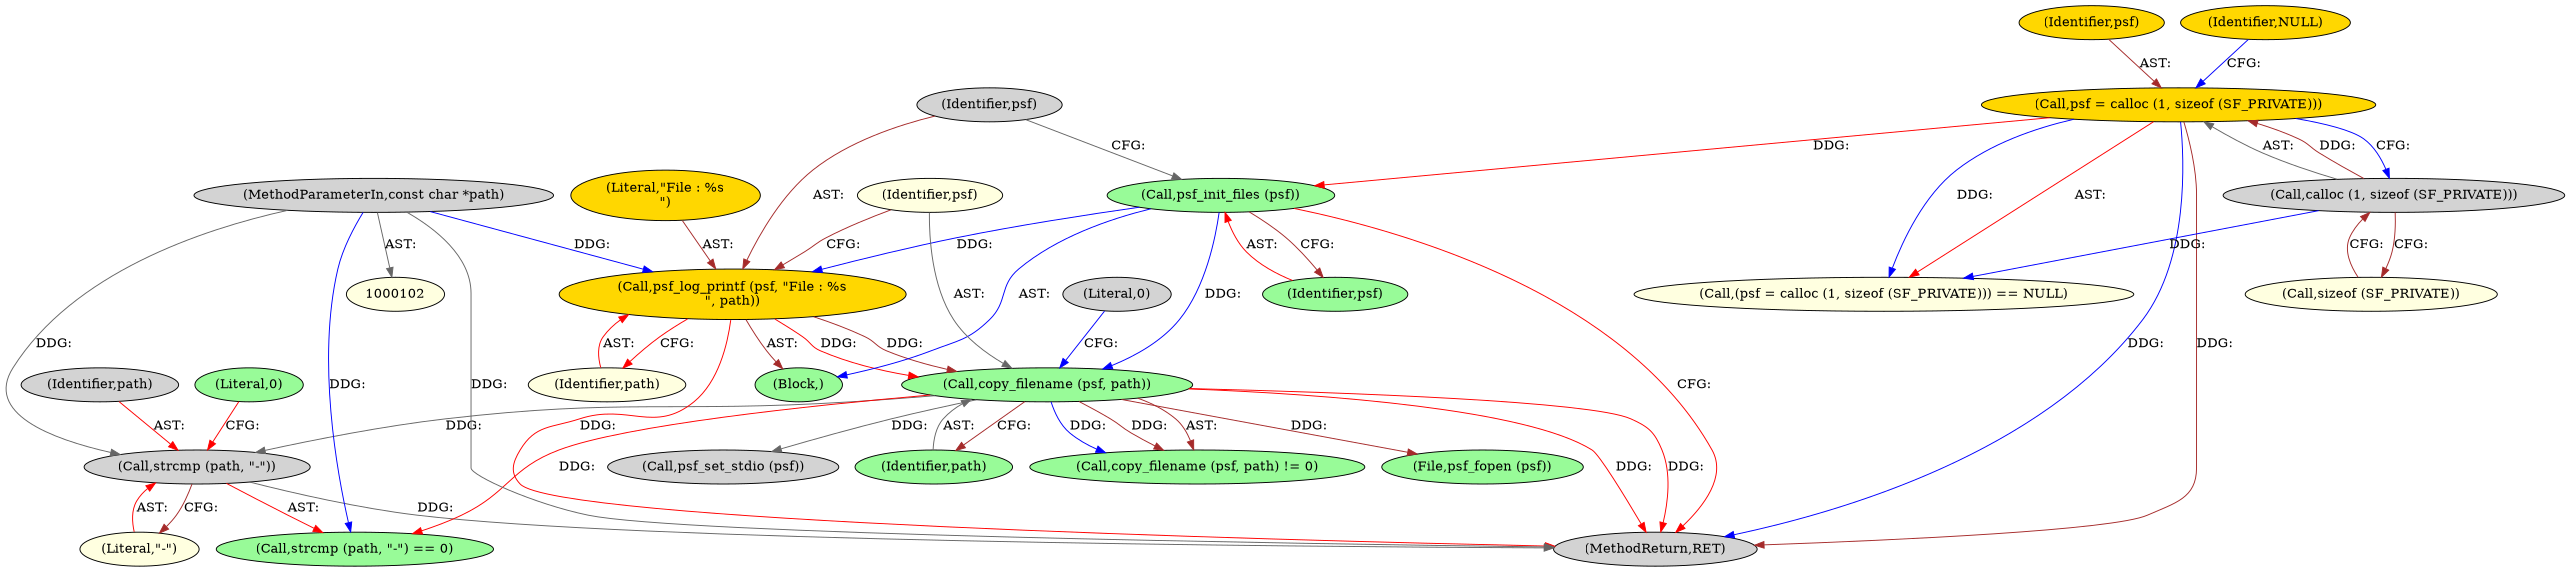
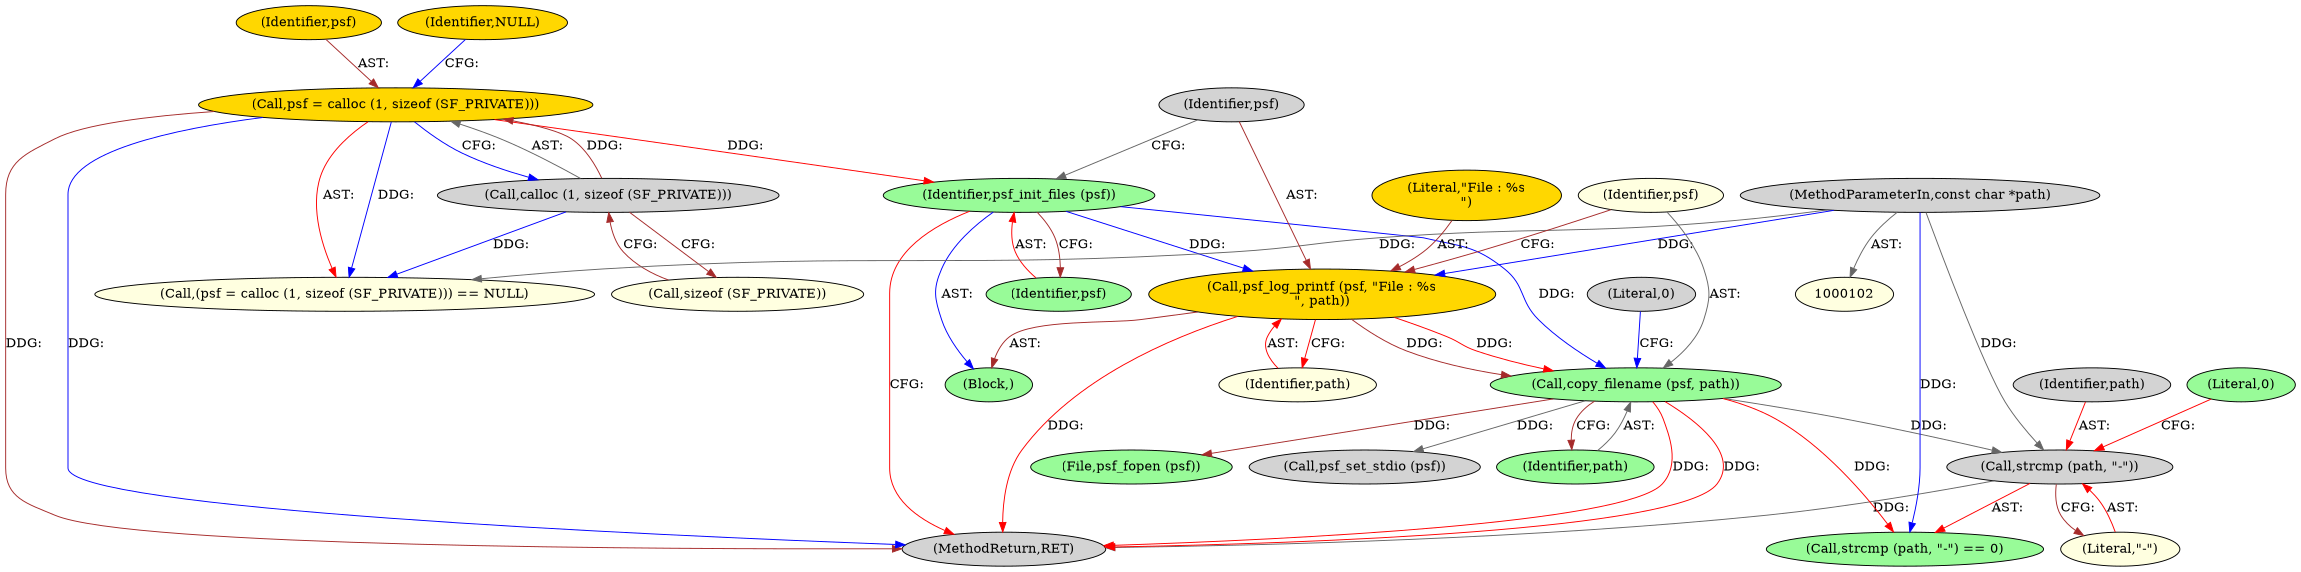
(1221, 195) -> (1019, 195)
(1197, 467) -> none
(827, 531) -> (1155, 256)
